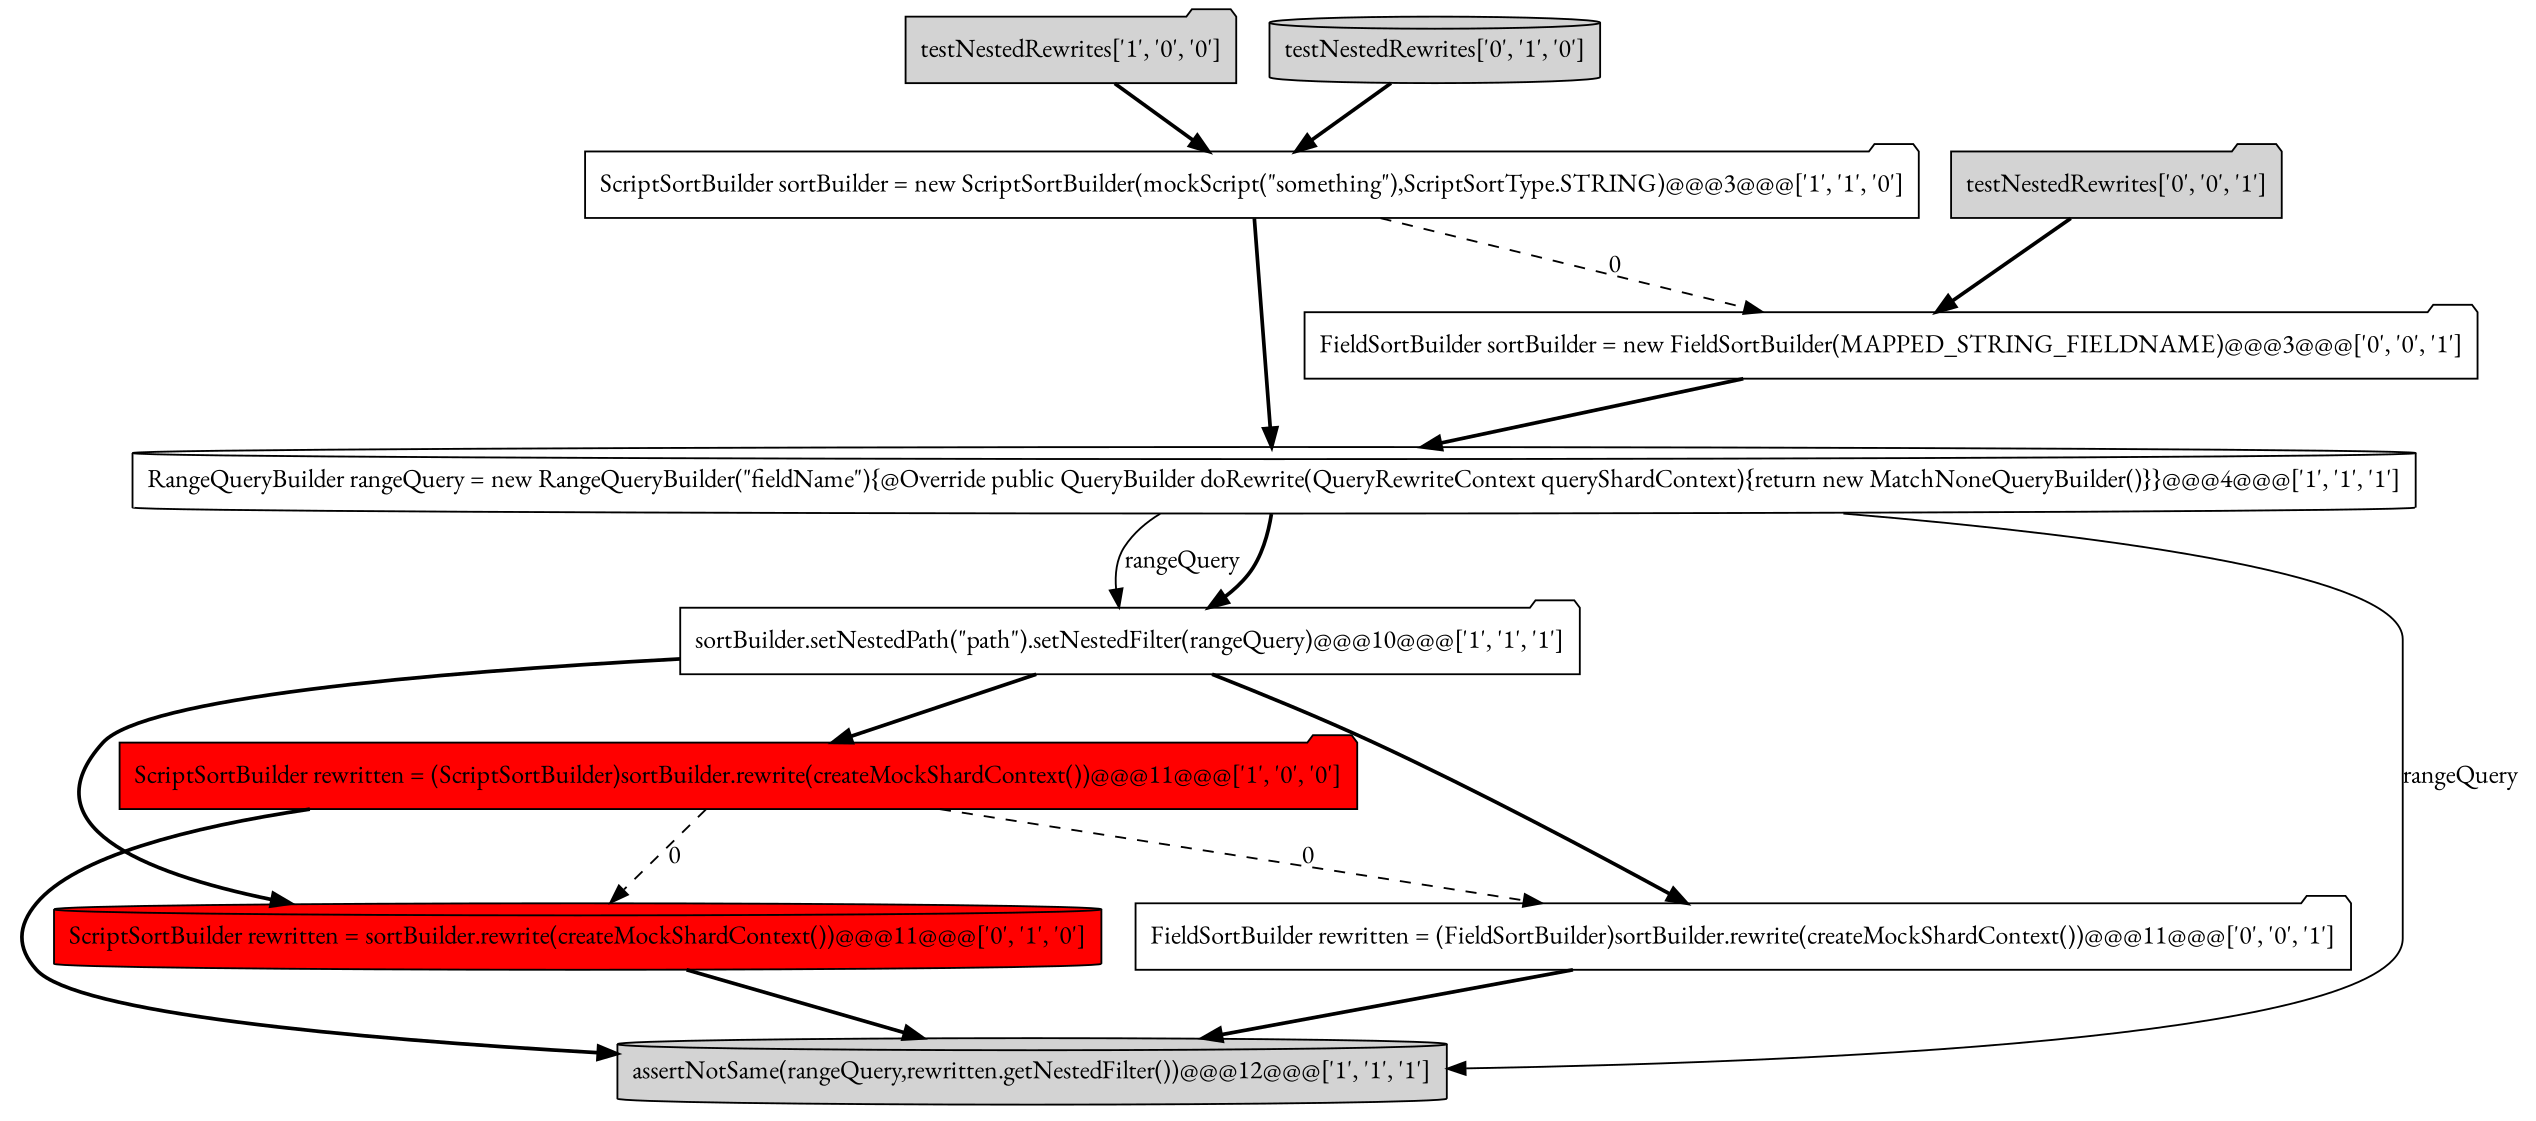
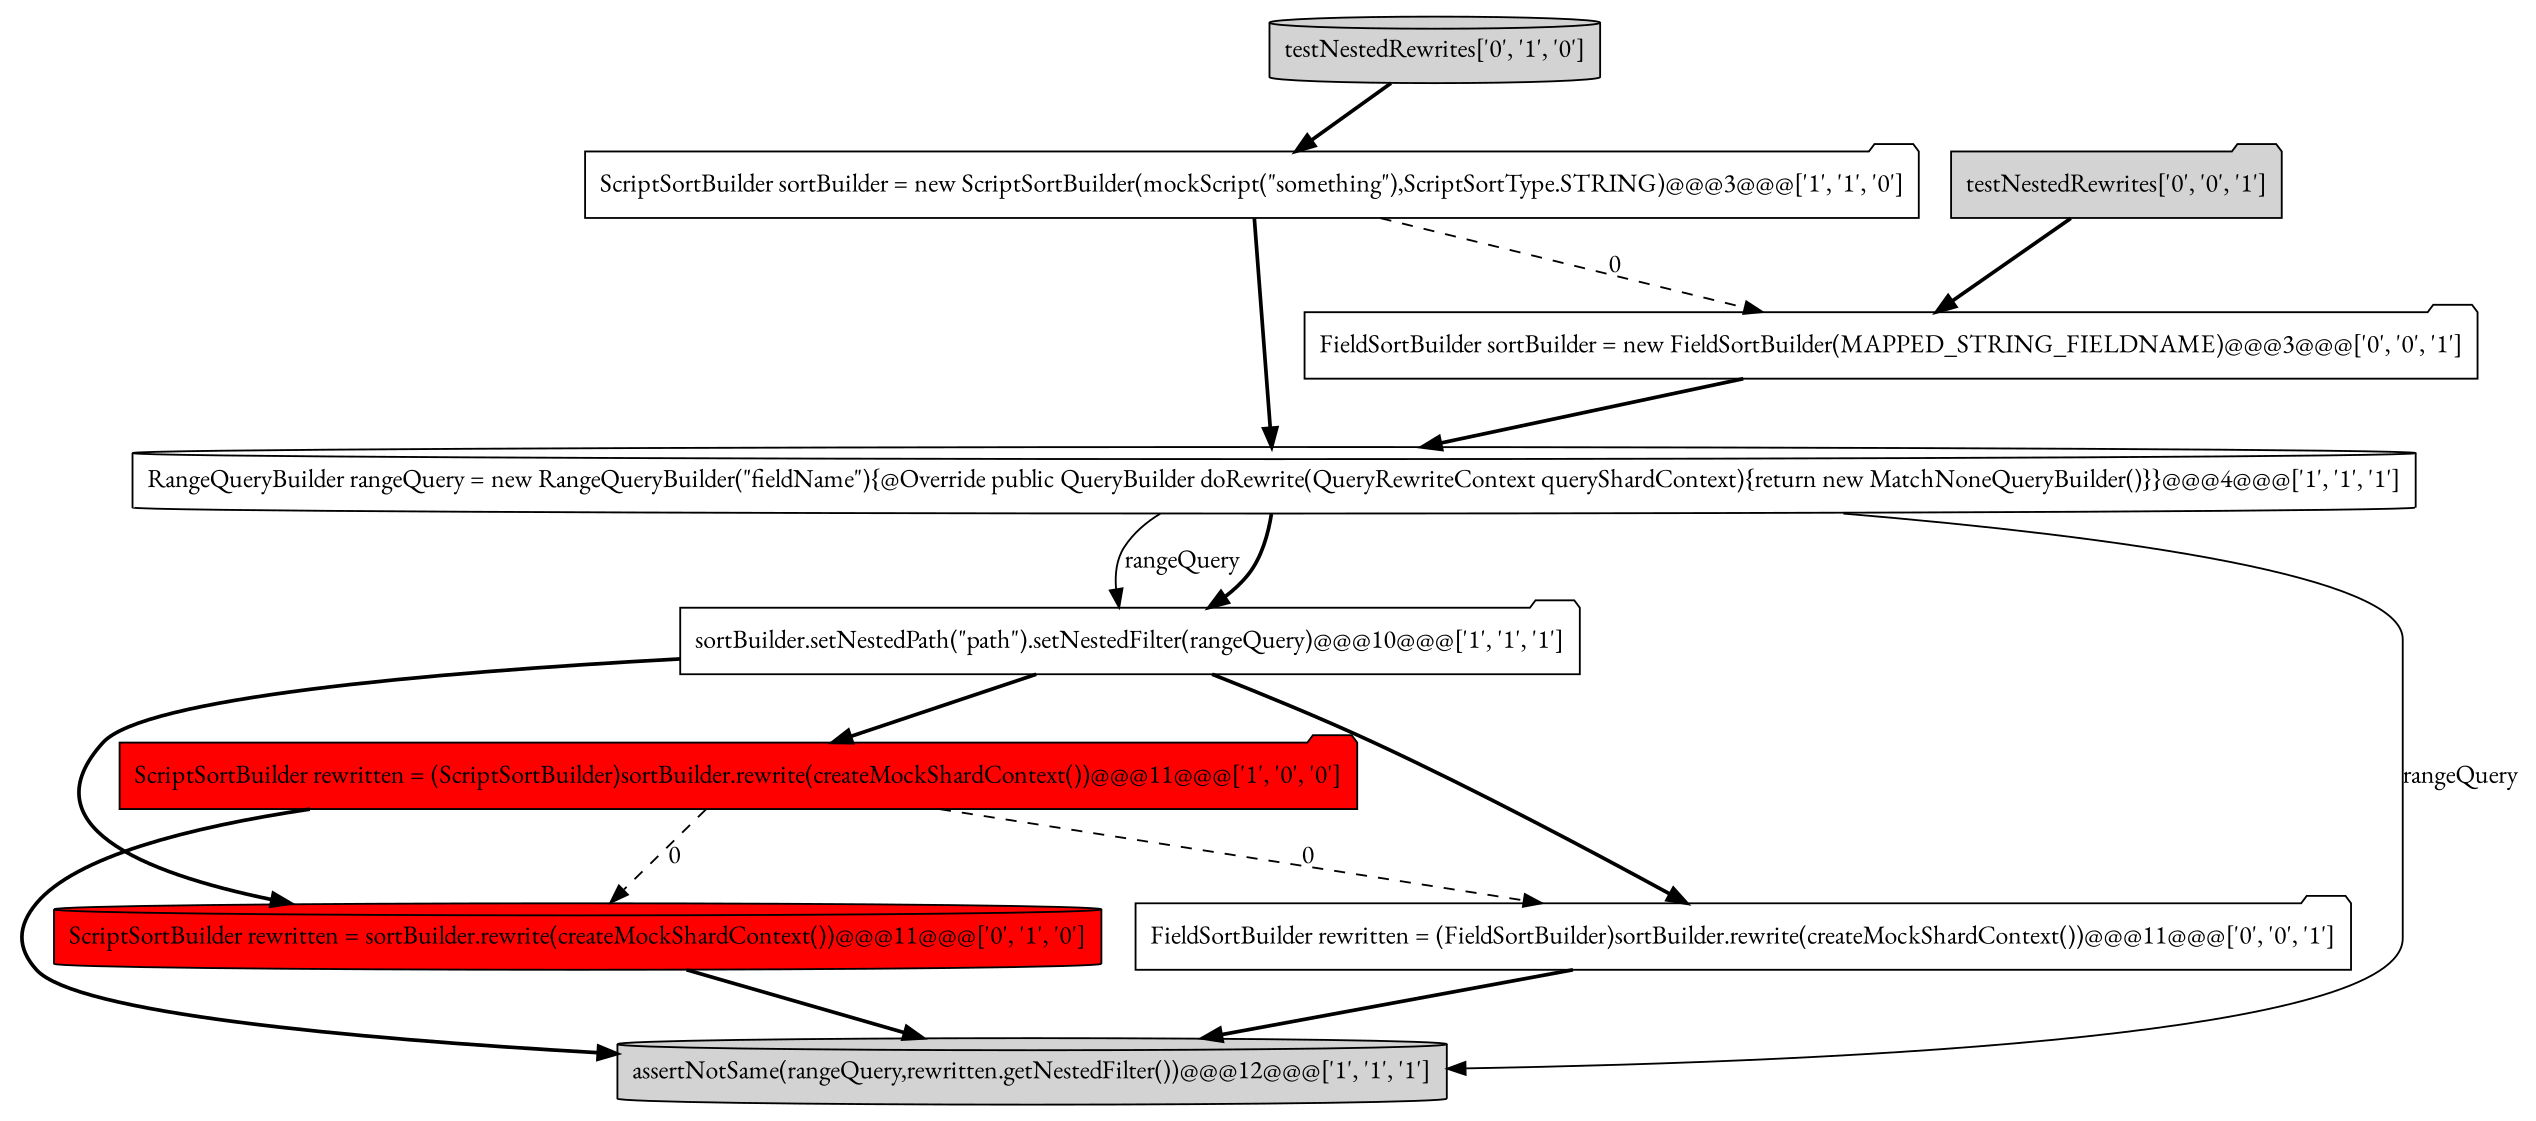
(1071, 50) -> none
